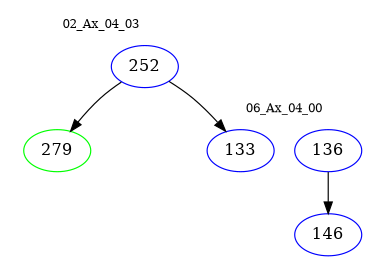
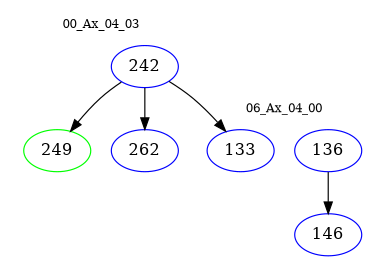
(101, 25) -> (101, 25)
(145, 67) -> (145, 67)
(57, 151) -> (57, 151)
none -> (145, 151)
